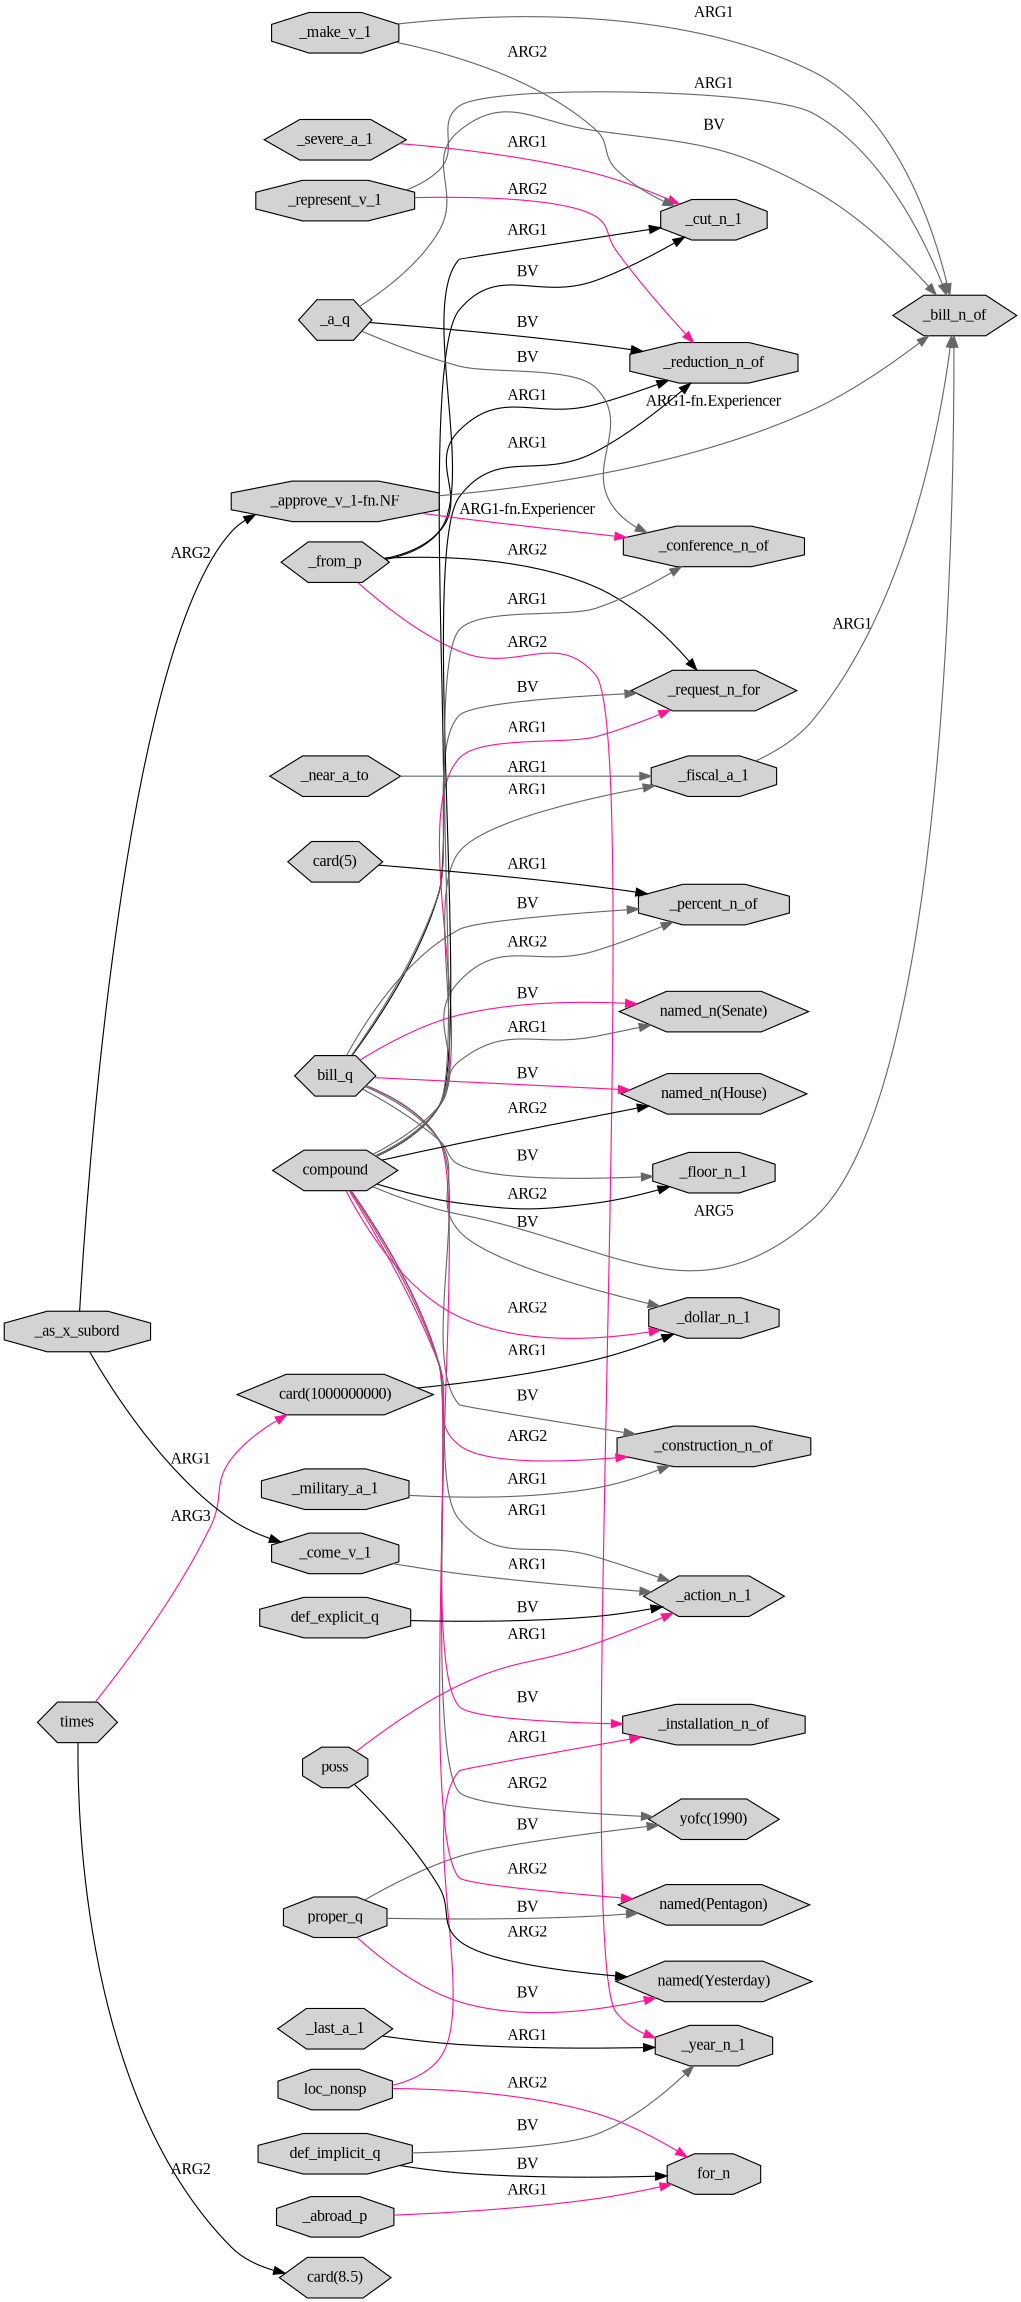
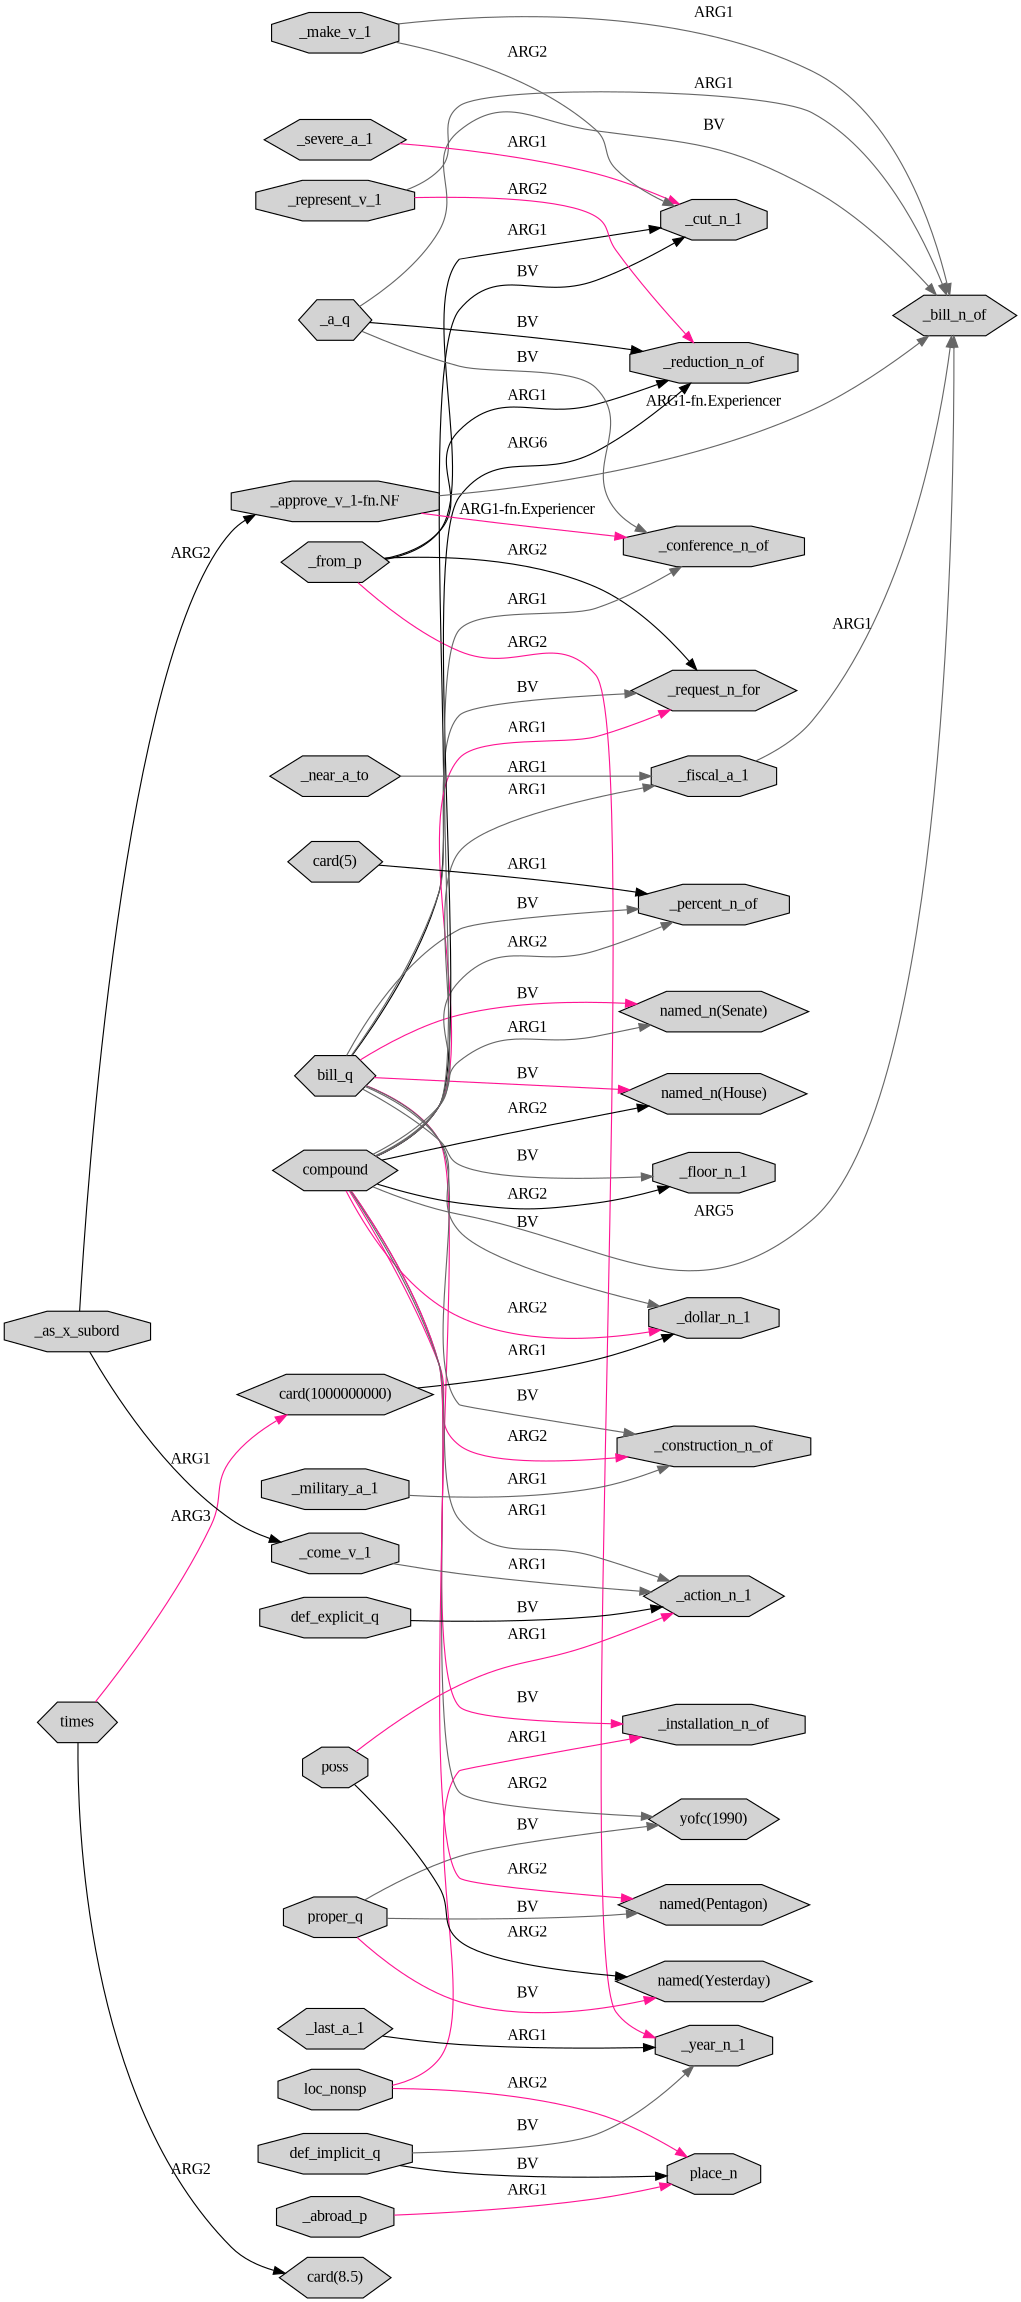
(527, 443) -> (527, 443)
(714, 2174) -> (714, 2174)
